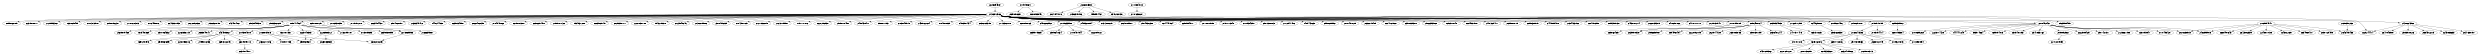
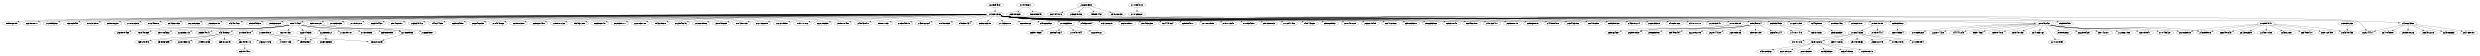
(2060, 37) -> (2050, 32)
